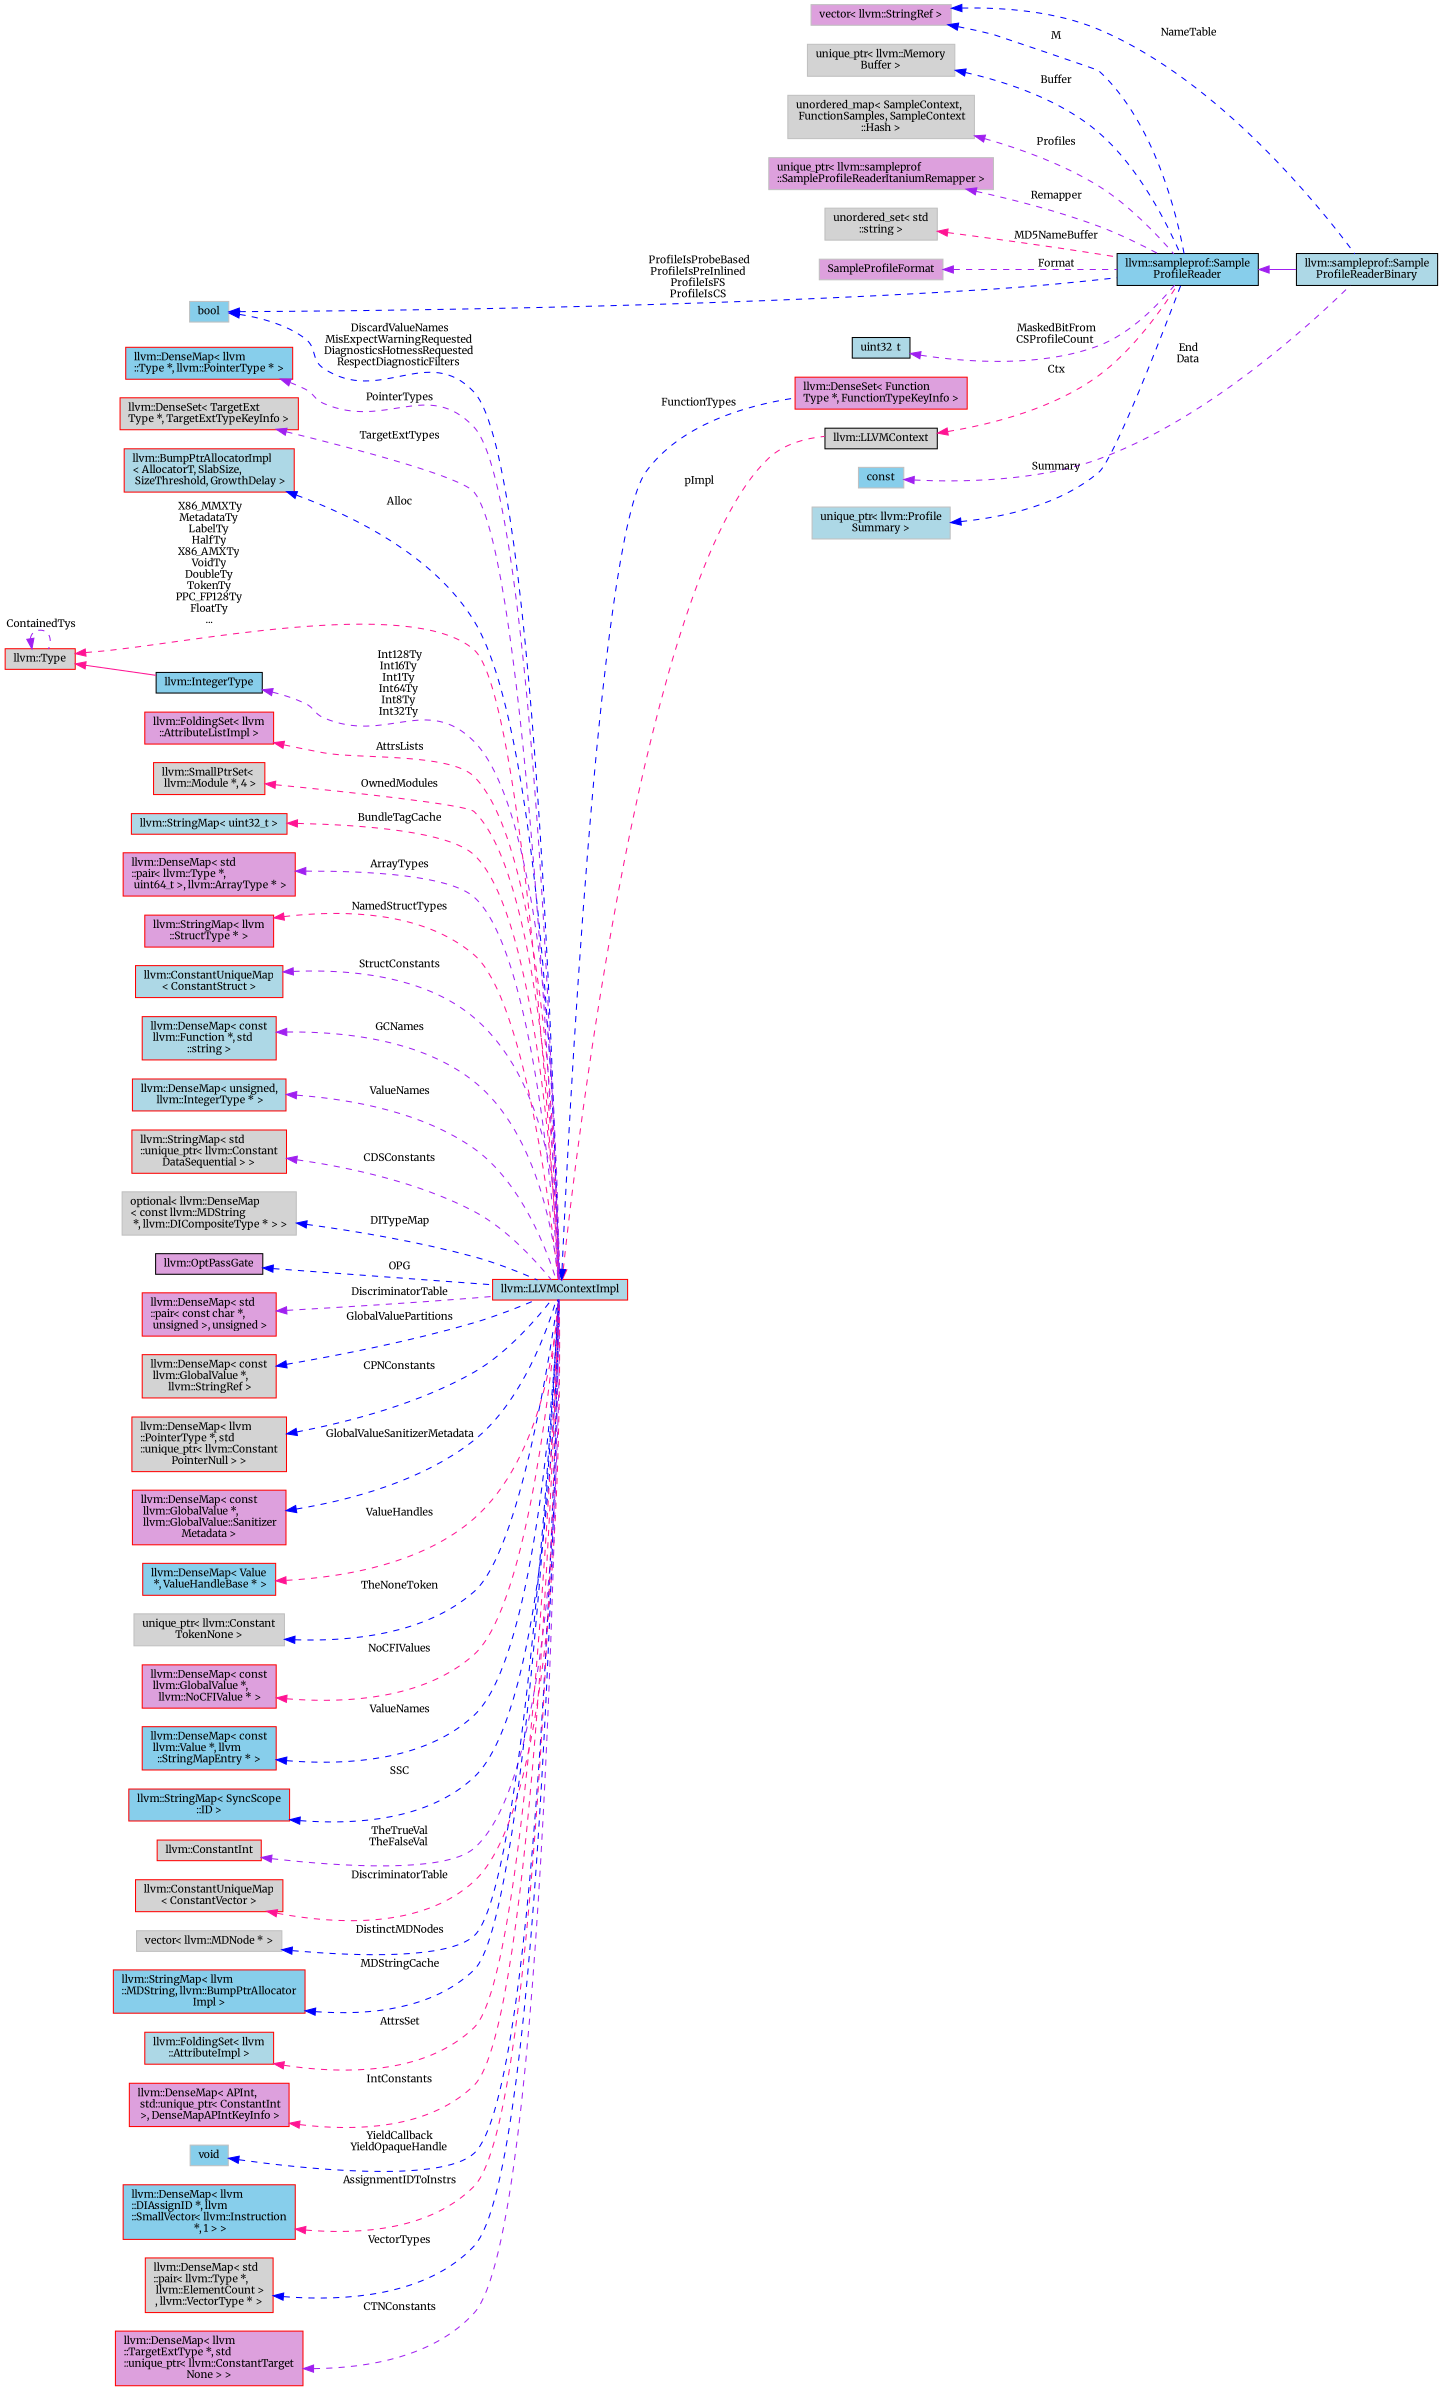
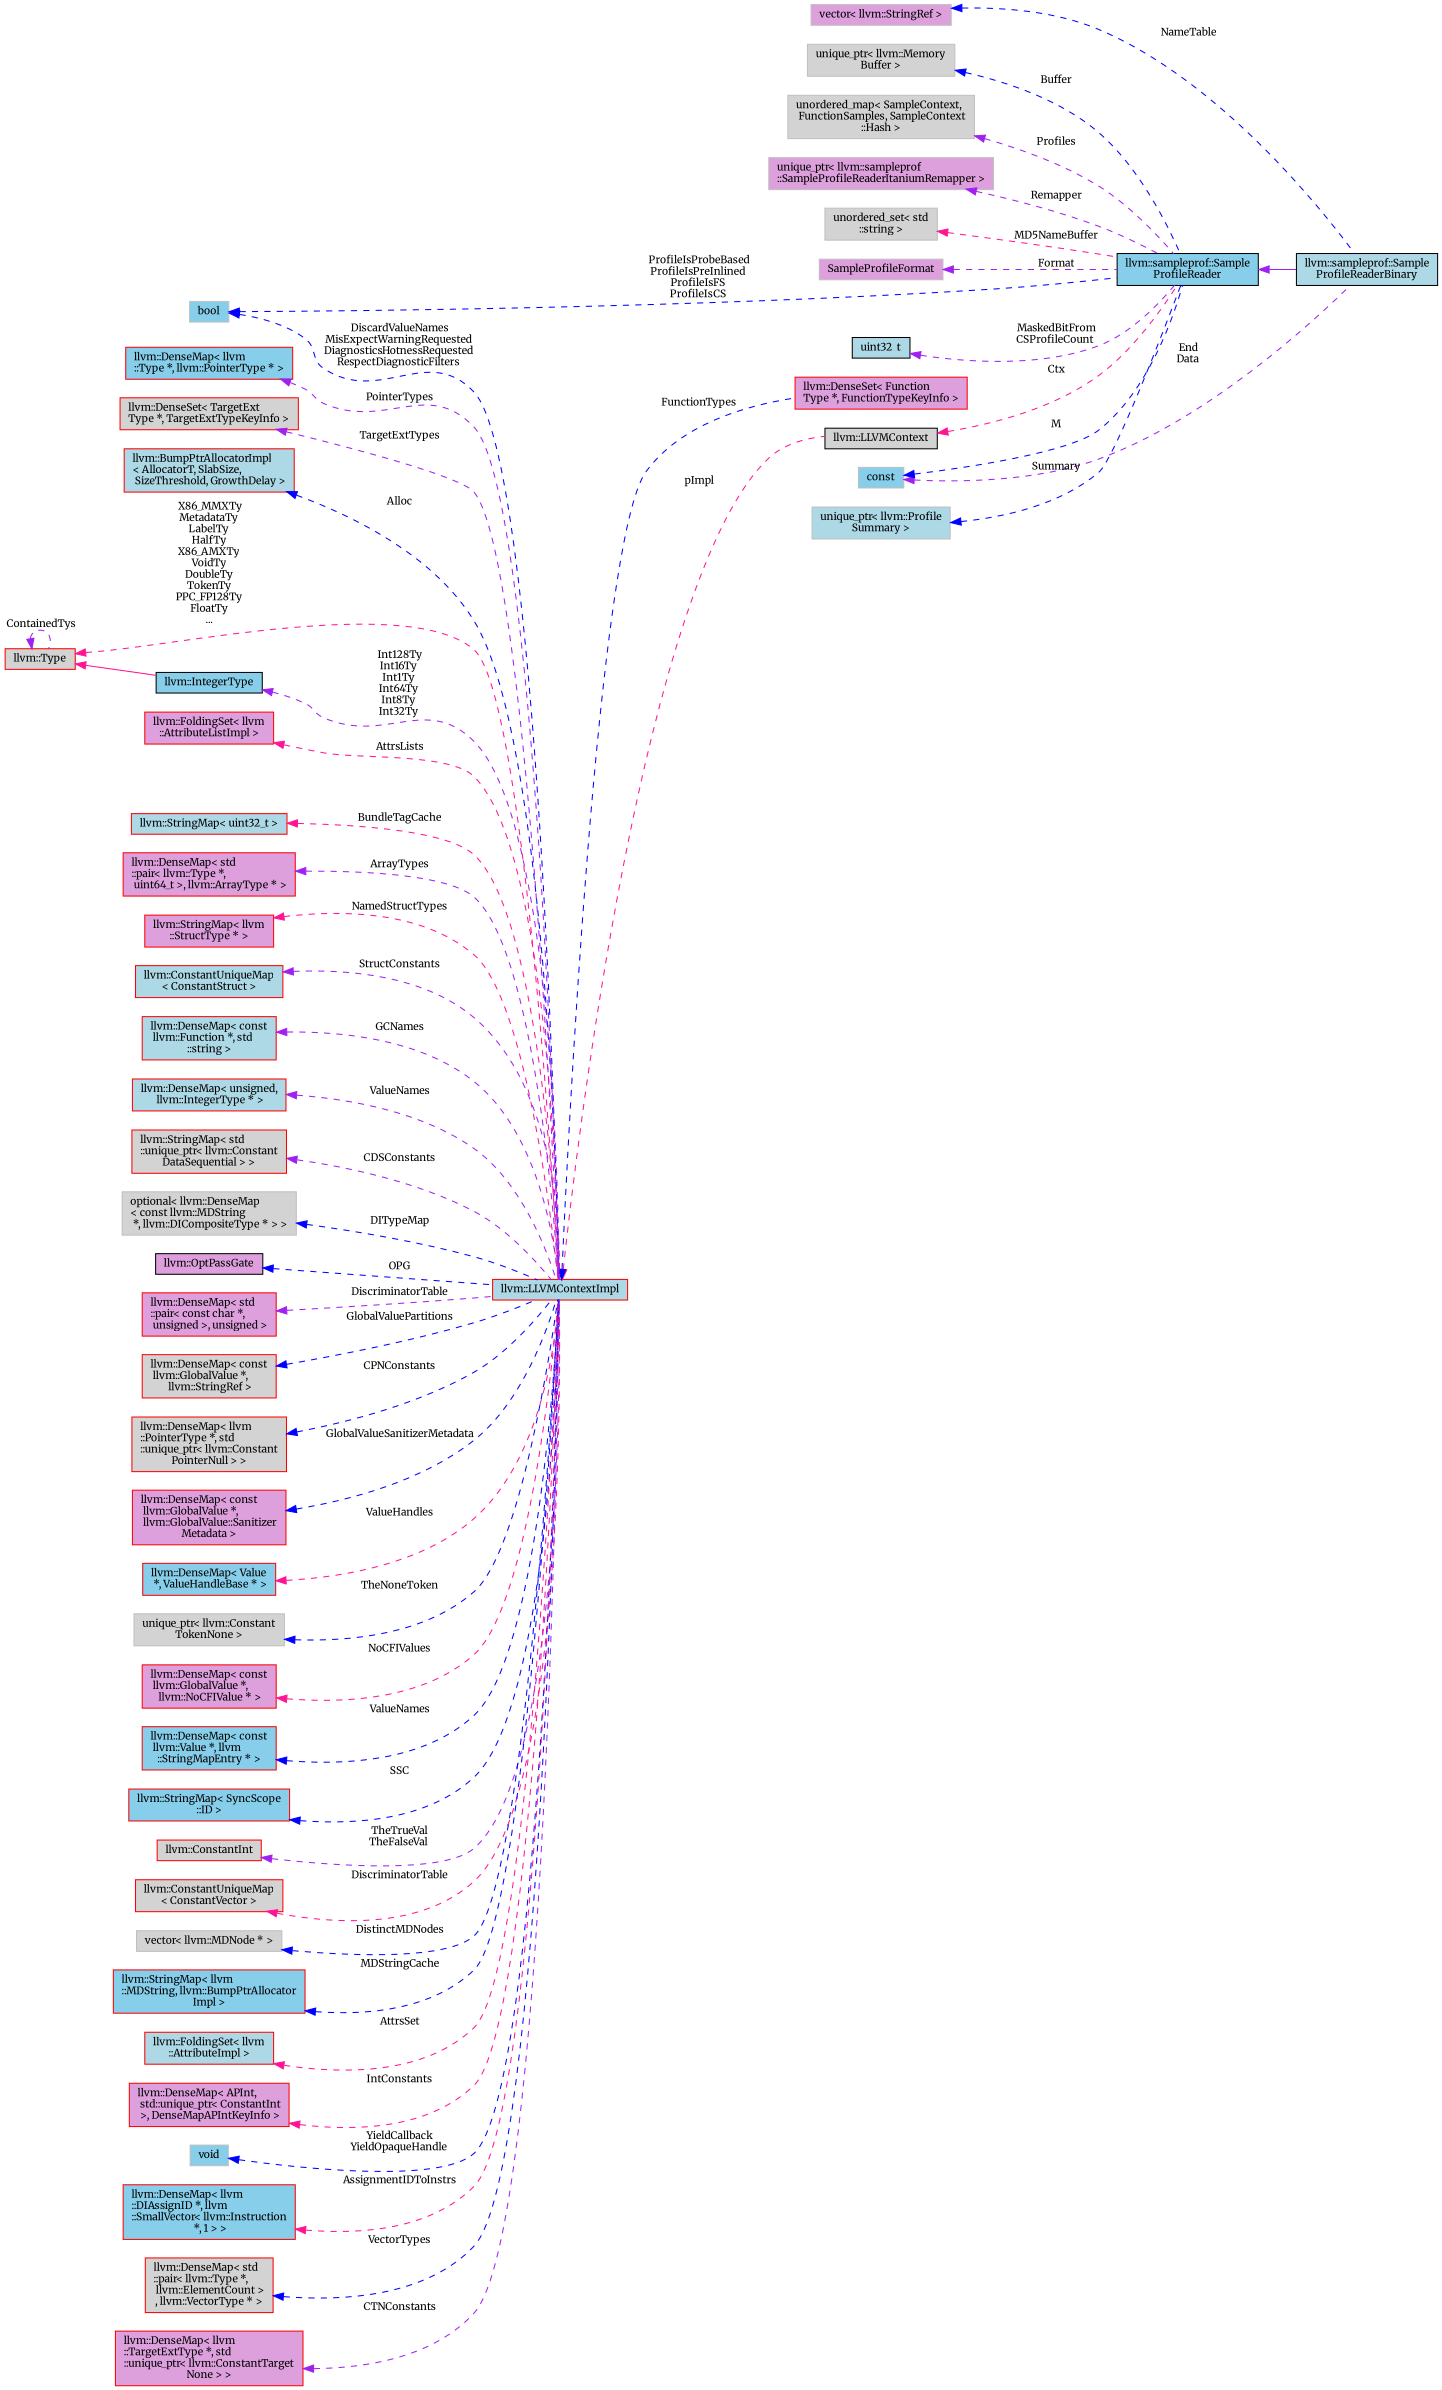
(1118, 92) -> (1090, 435)
(209, 779) -> none
